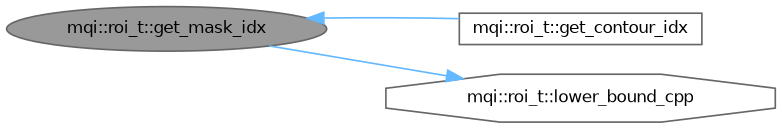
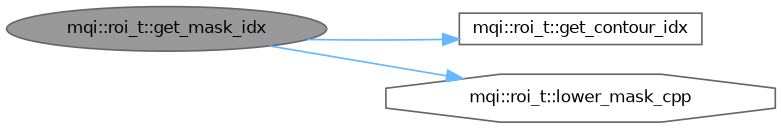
(392, 18) -> (375, 40)
(581, 98) -> (581, 98)
